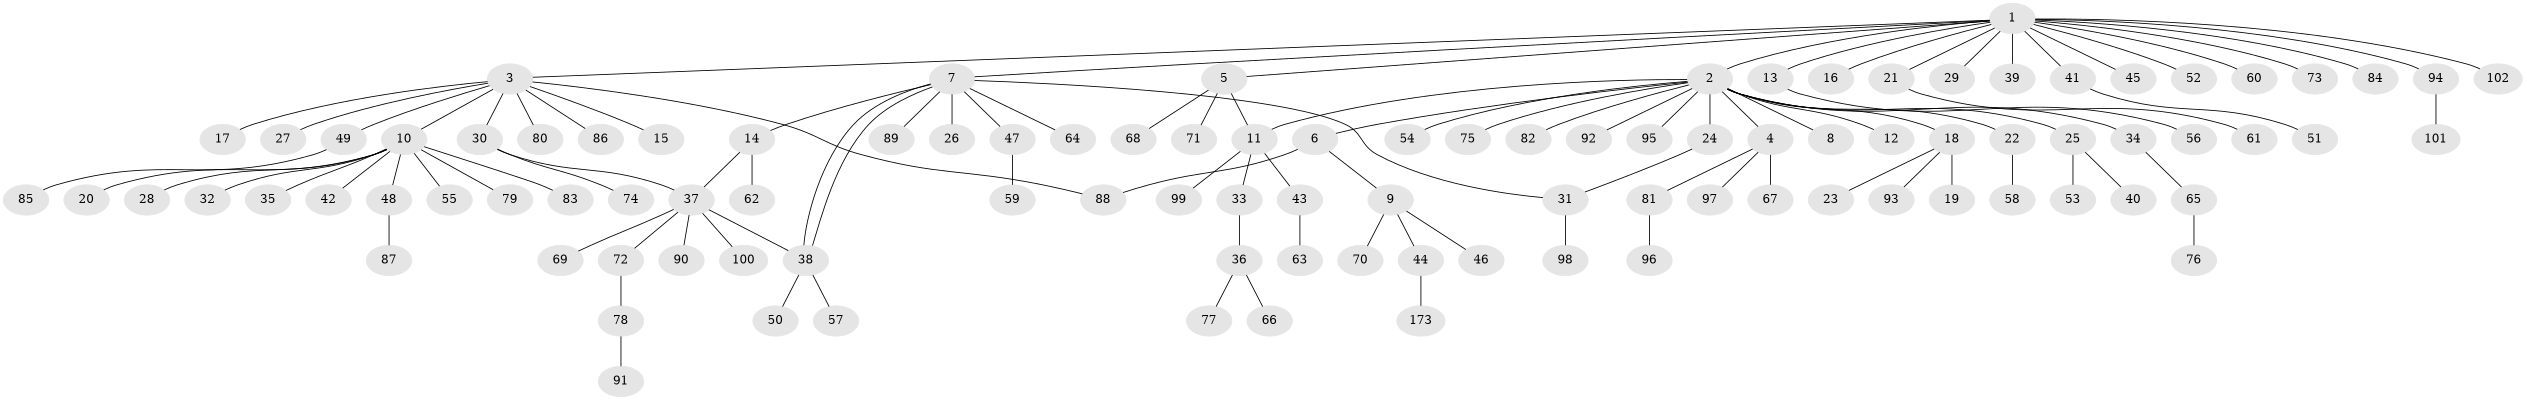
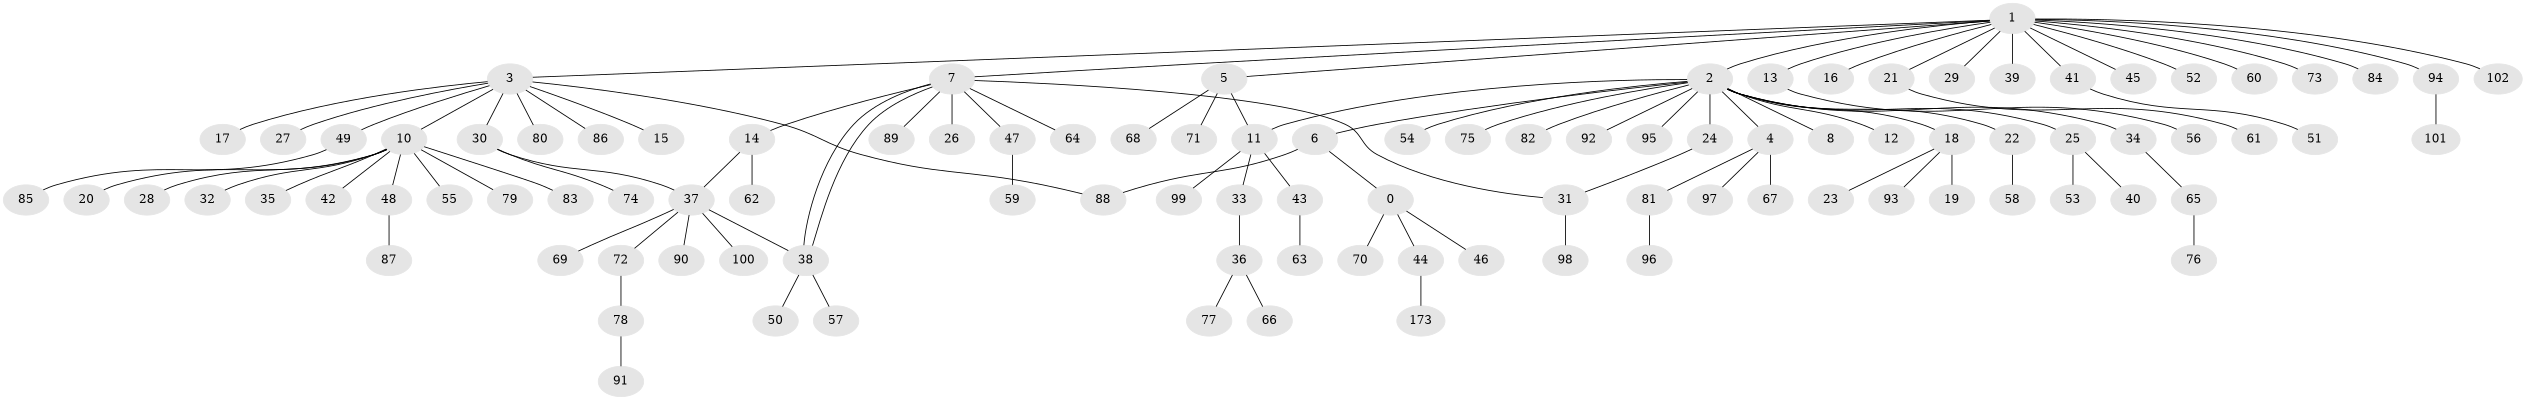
(1391, 200) -> (1391, 200)
